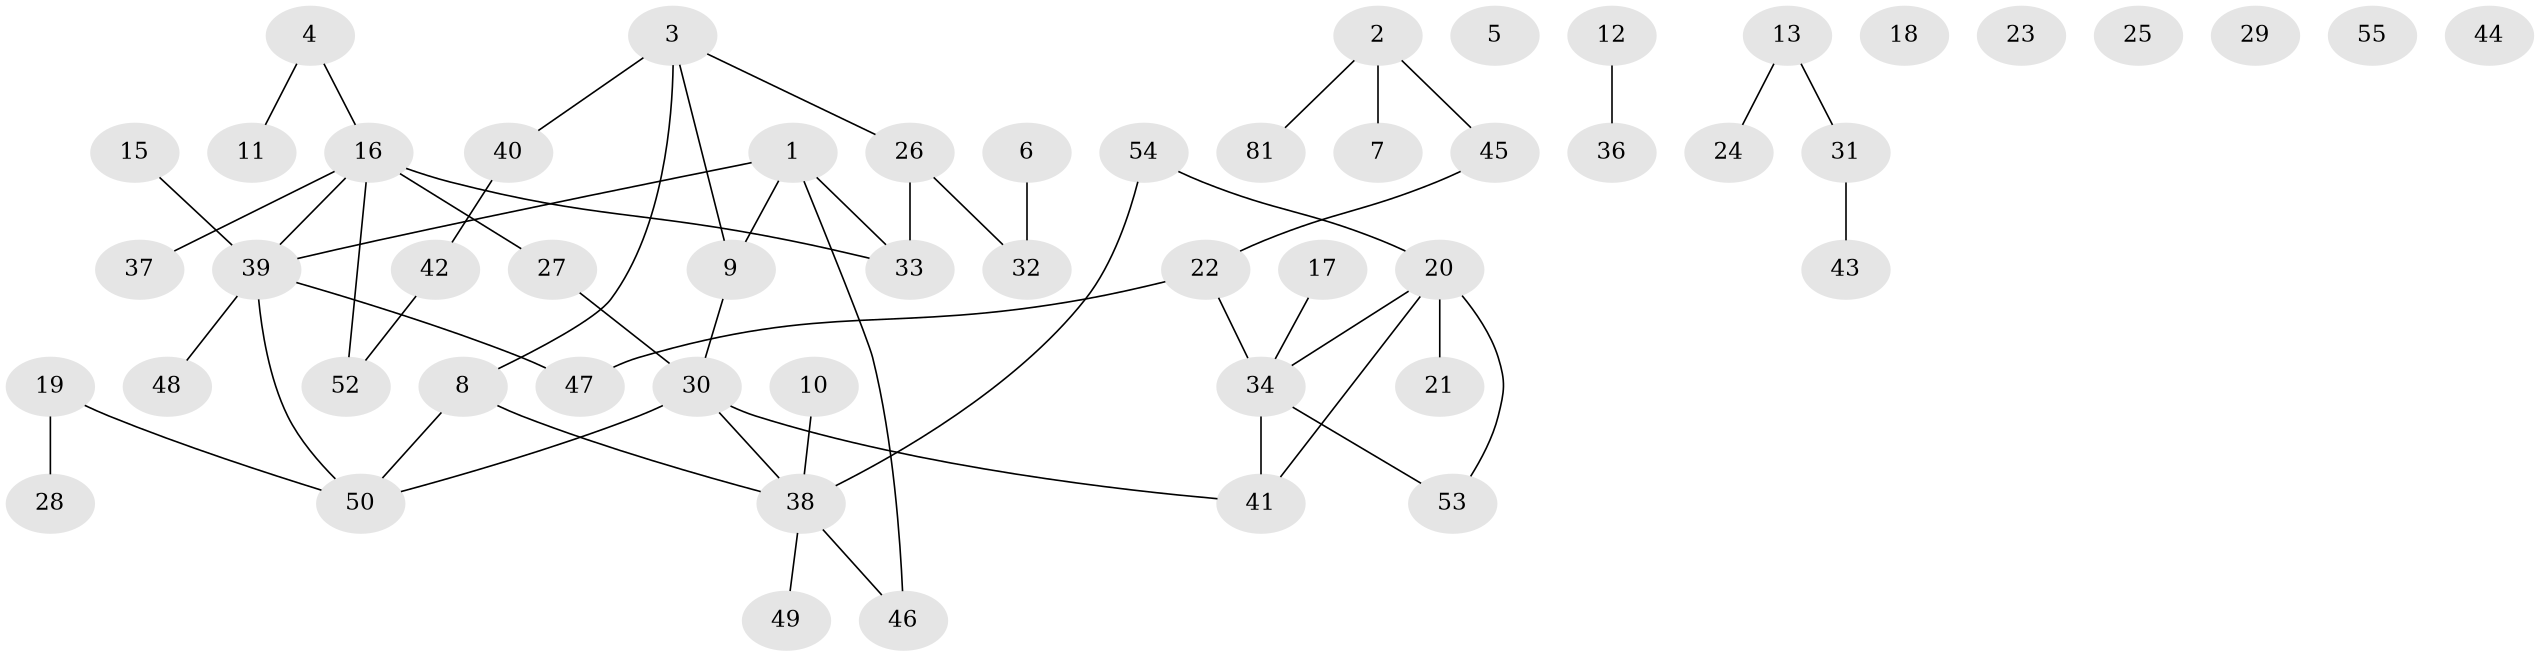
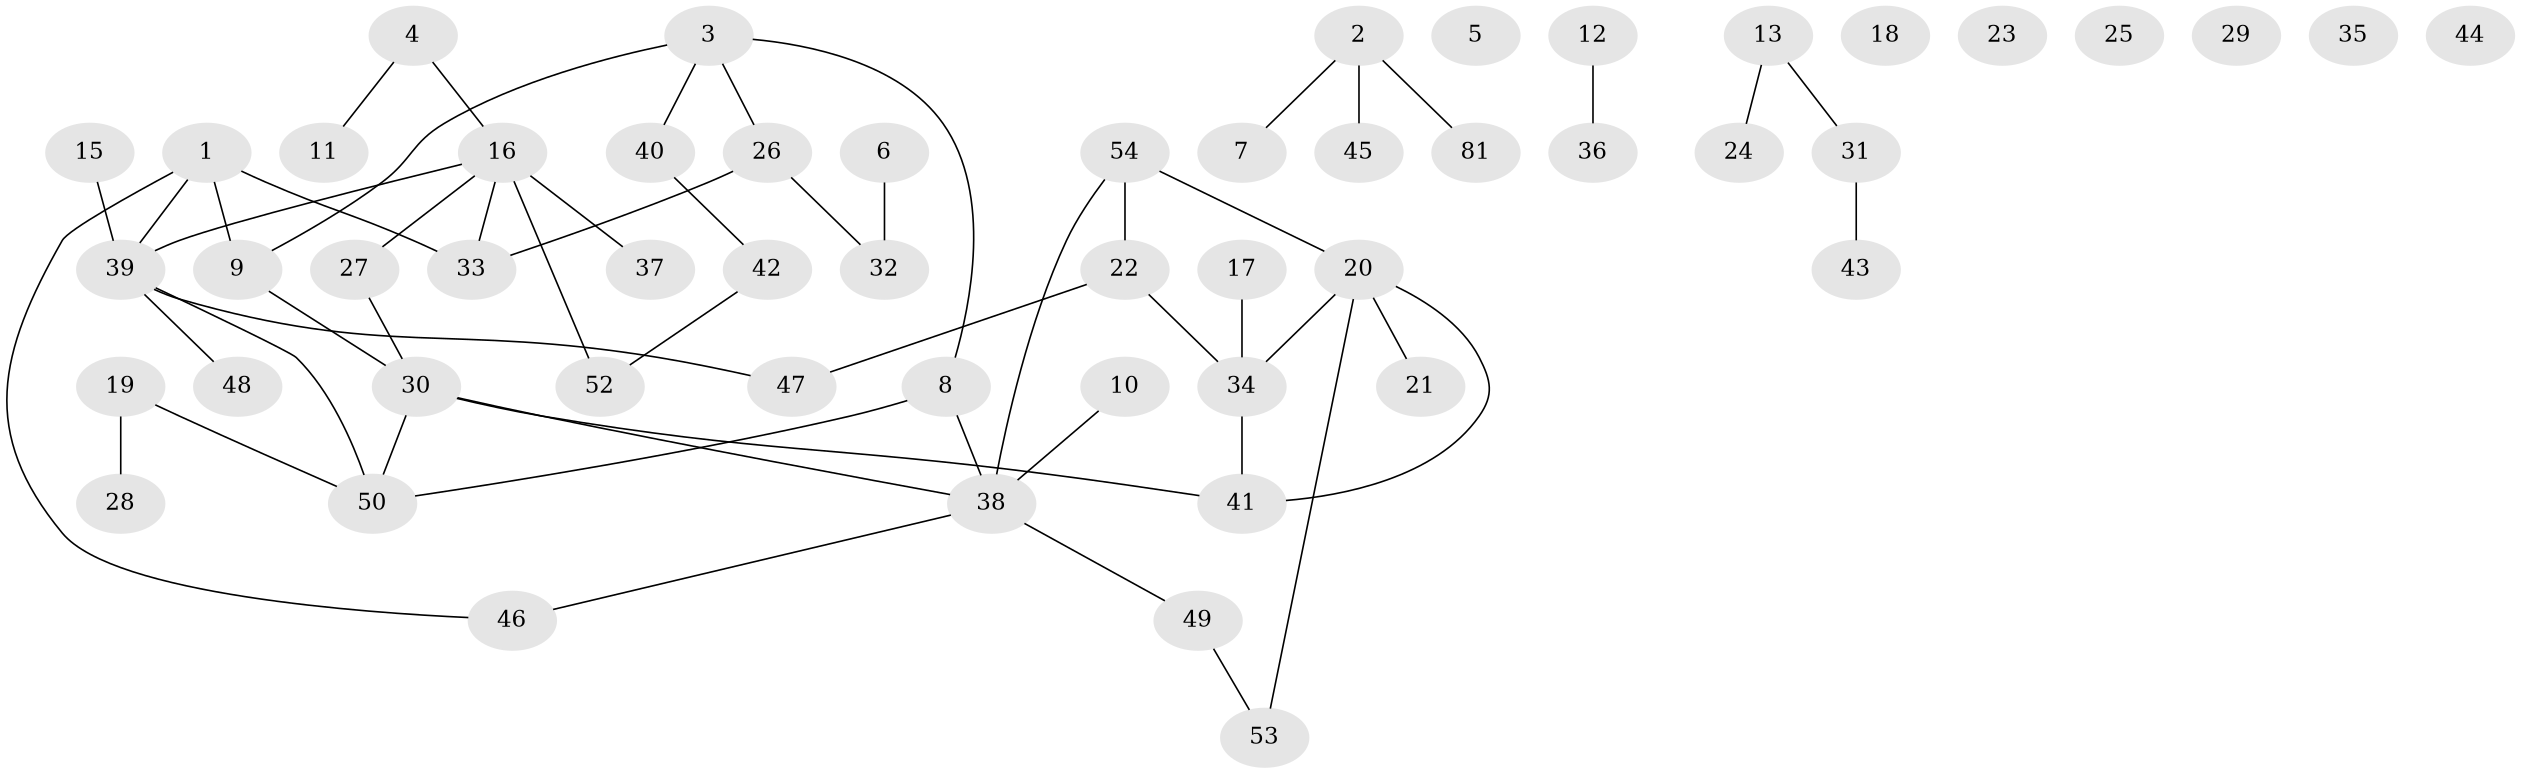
(2372, 36) -> (2353, 36)
(1350, 211) -> (1125, 211)
(1357, 445) -> (1231, 679)
